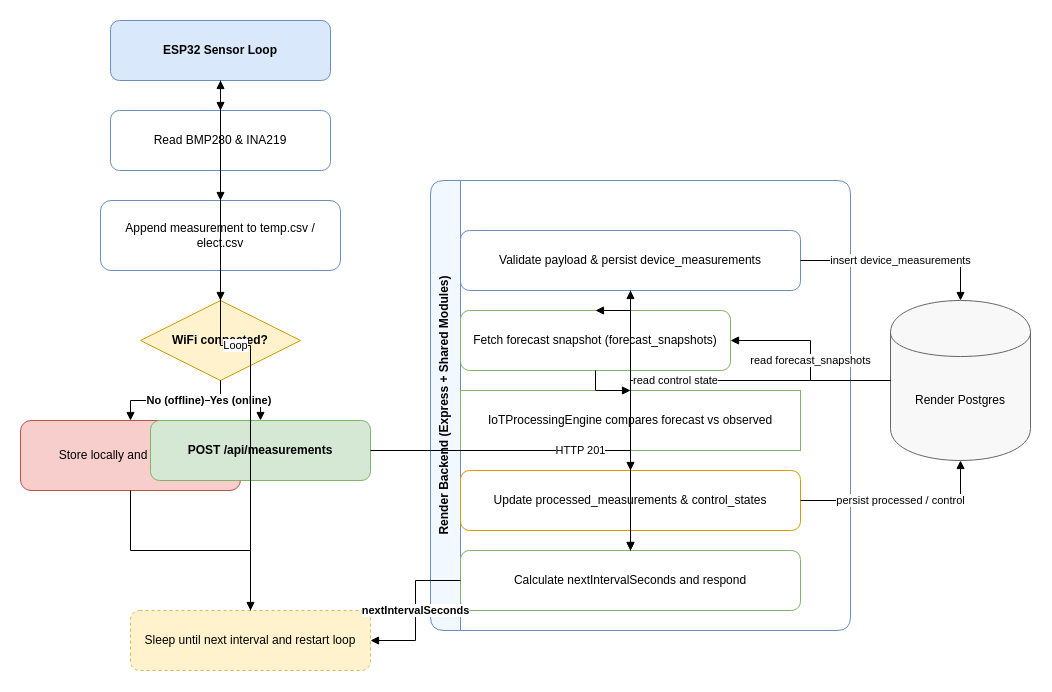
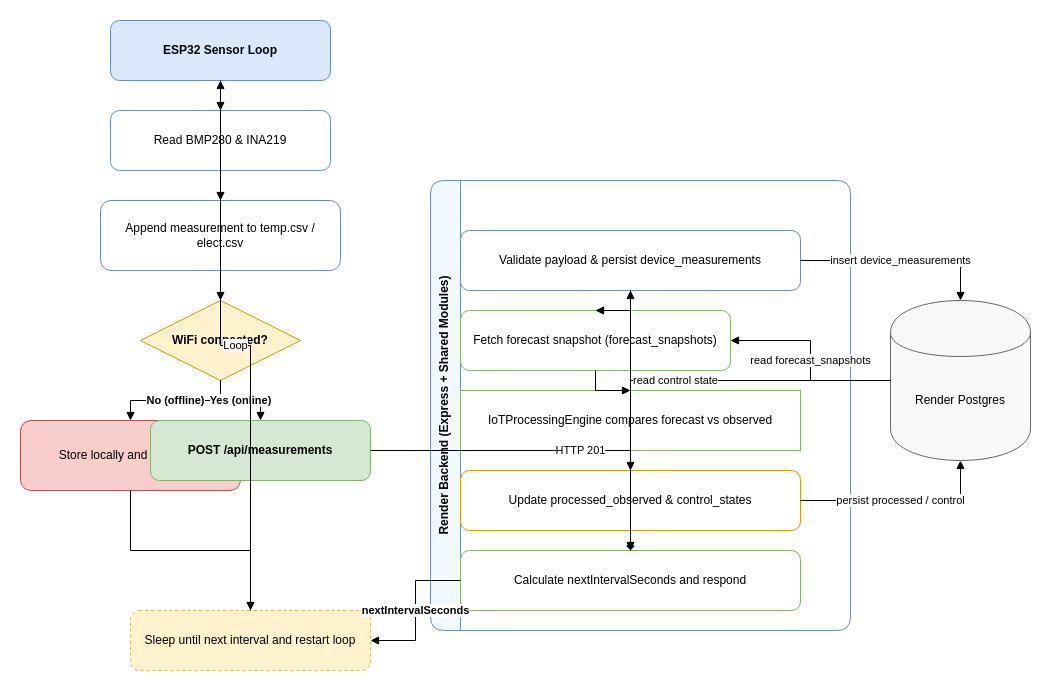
(631, 500) -> (631, 500)
(631, 501) -> (631, 501)
